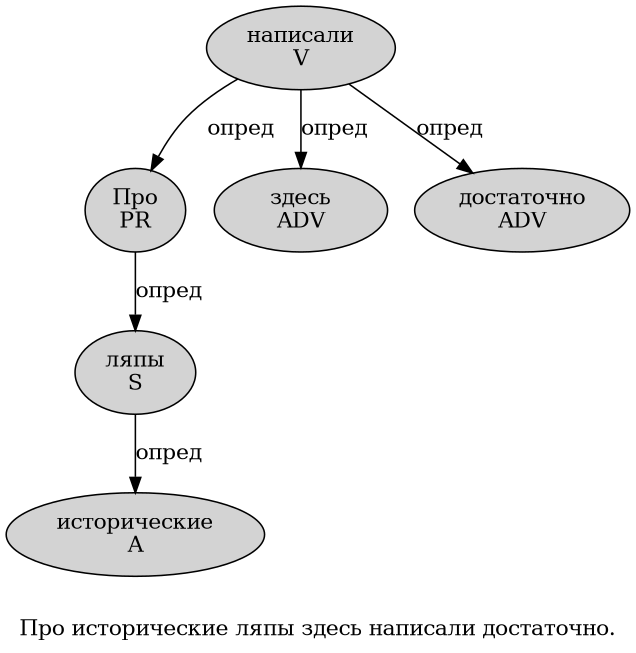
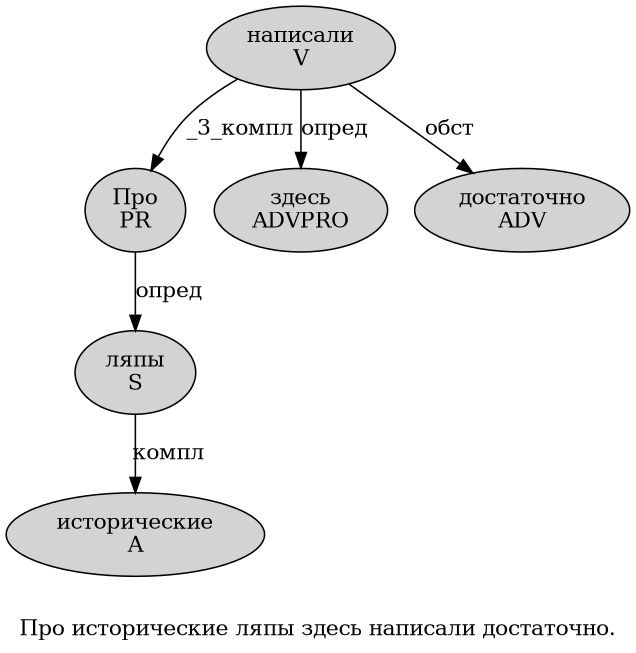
(241, 129) -> (241, 129)
(449, 129) -> (449, 129)
(301, 210) -> (301, 210)
(169, 454) -> (169, 454)
